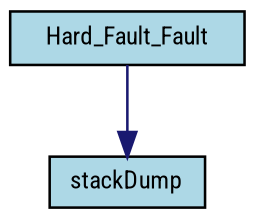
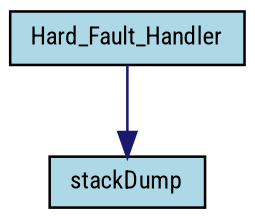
(127, 38) -> (127, 38)
